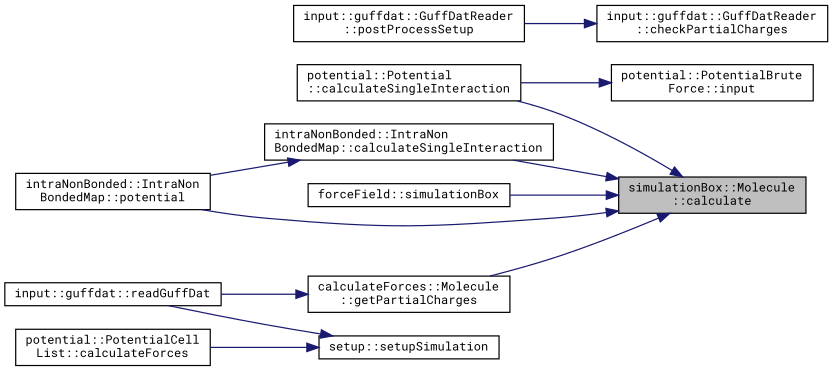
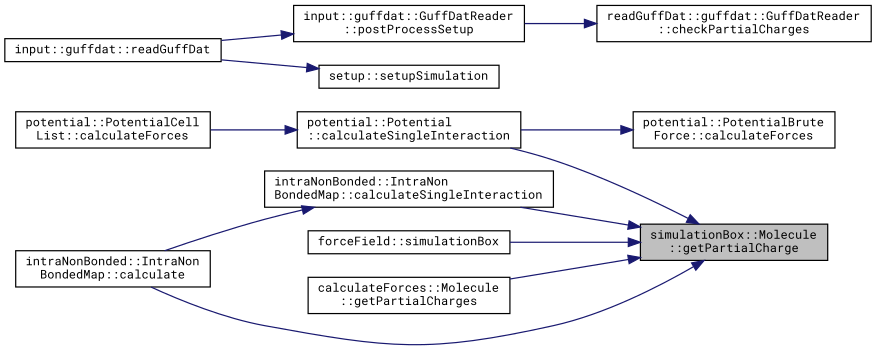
(712, 24) -> (734, 24)
(712, 83) -> (734, 130)
(113, 192) -> (113, 269)
(712, 195) -> (734, 242)
(258, 294) -> (251, 38)
(259, 347) -> (248, 130)
